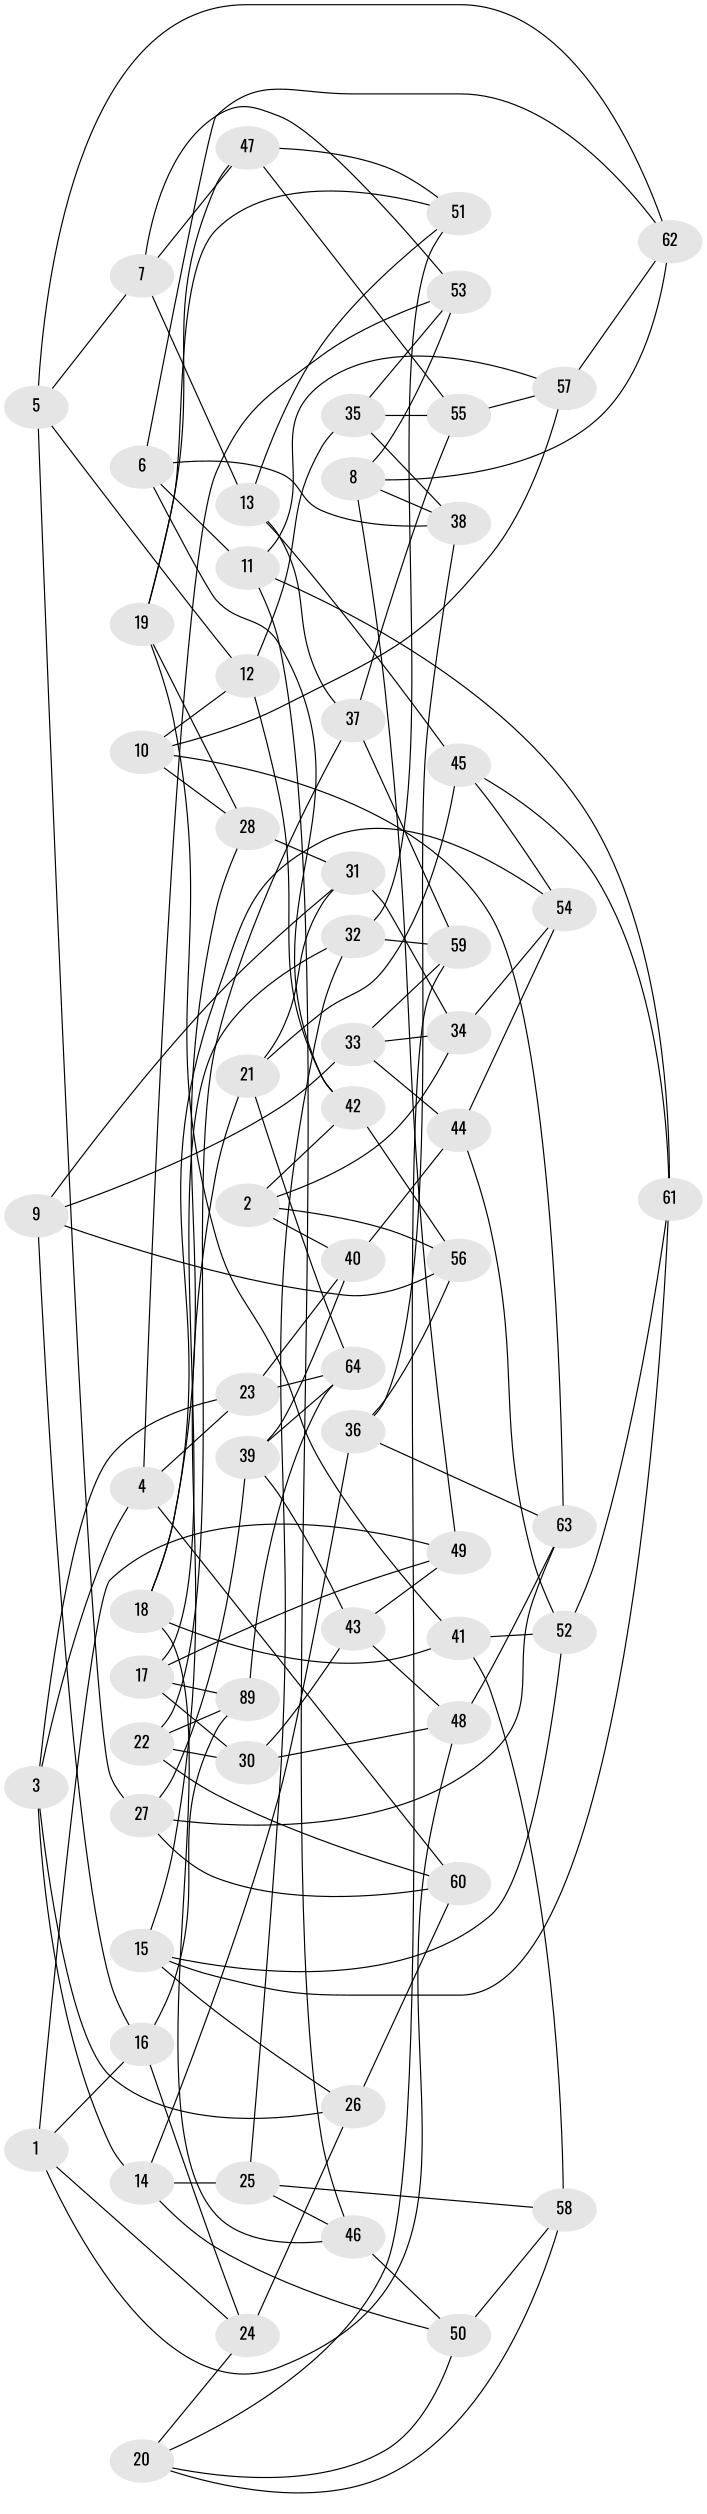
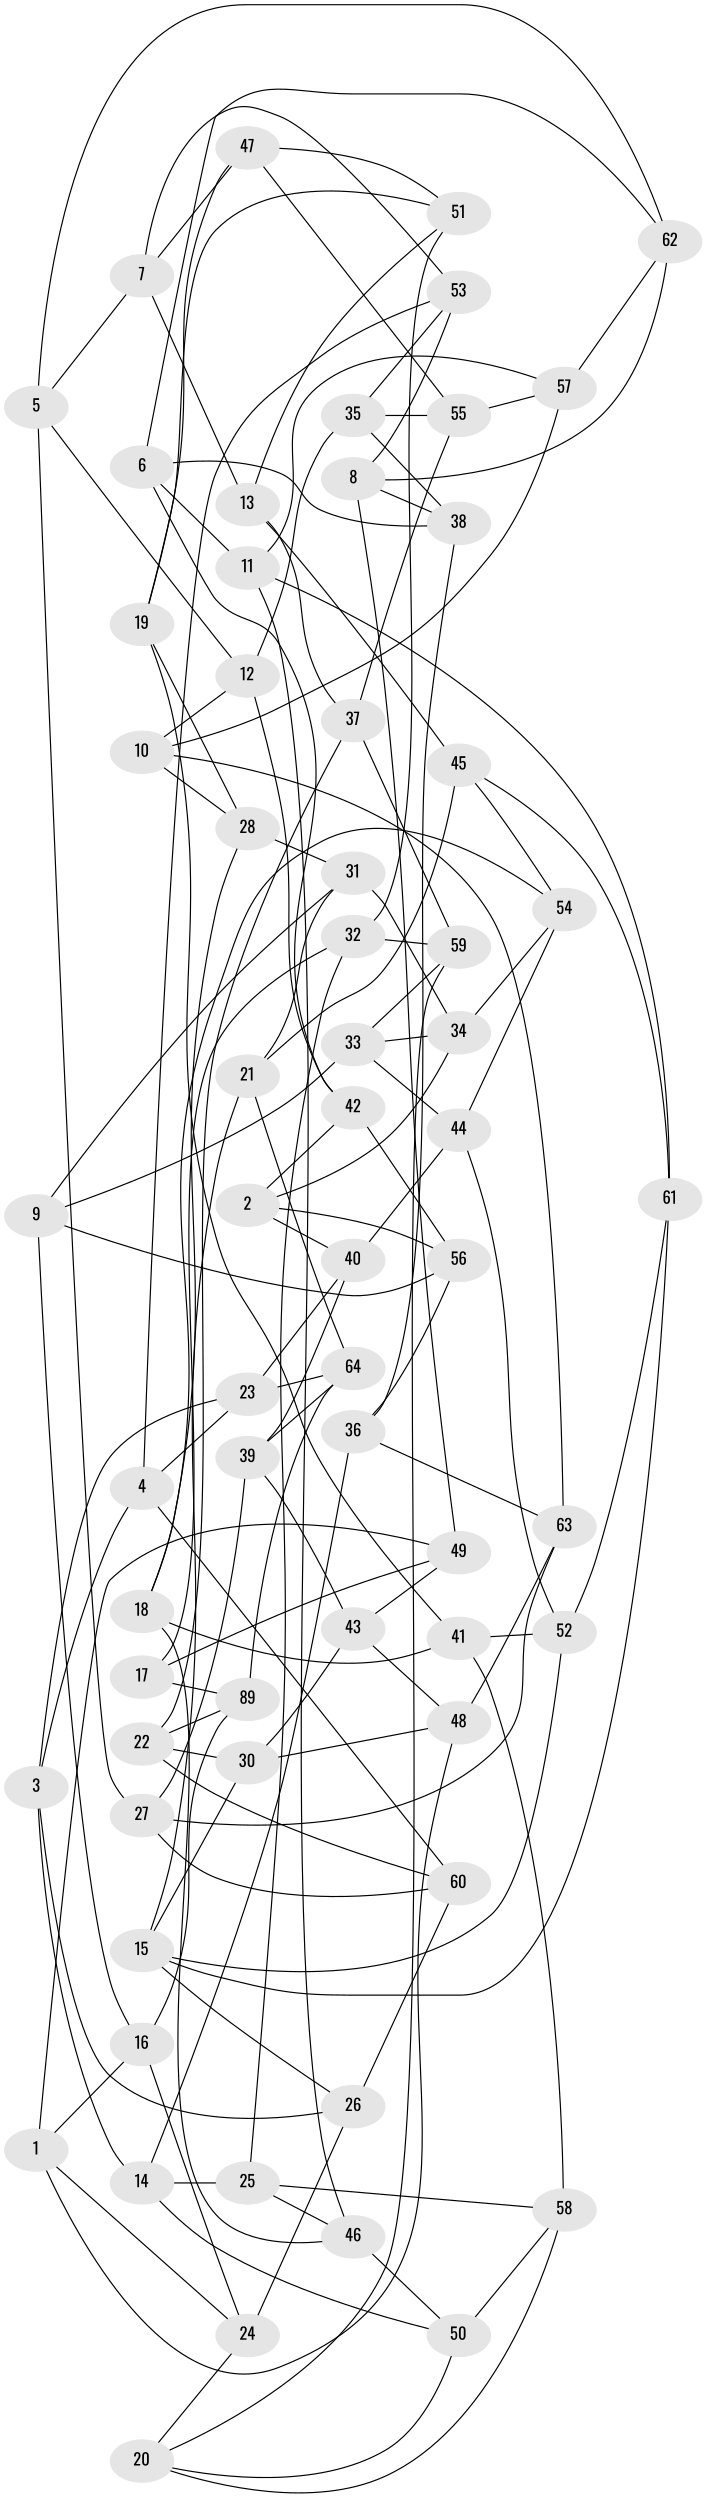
(203, 1726) -> (197, 1853)
